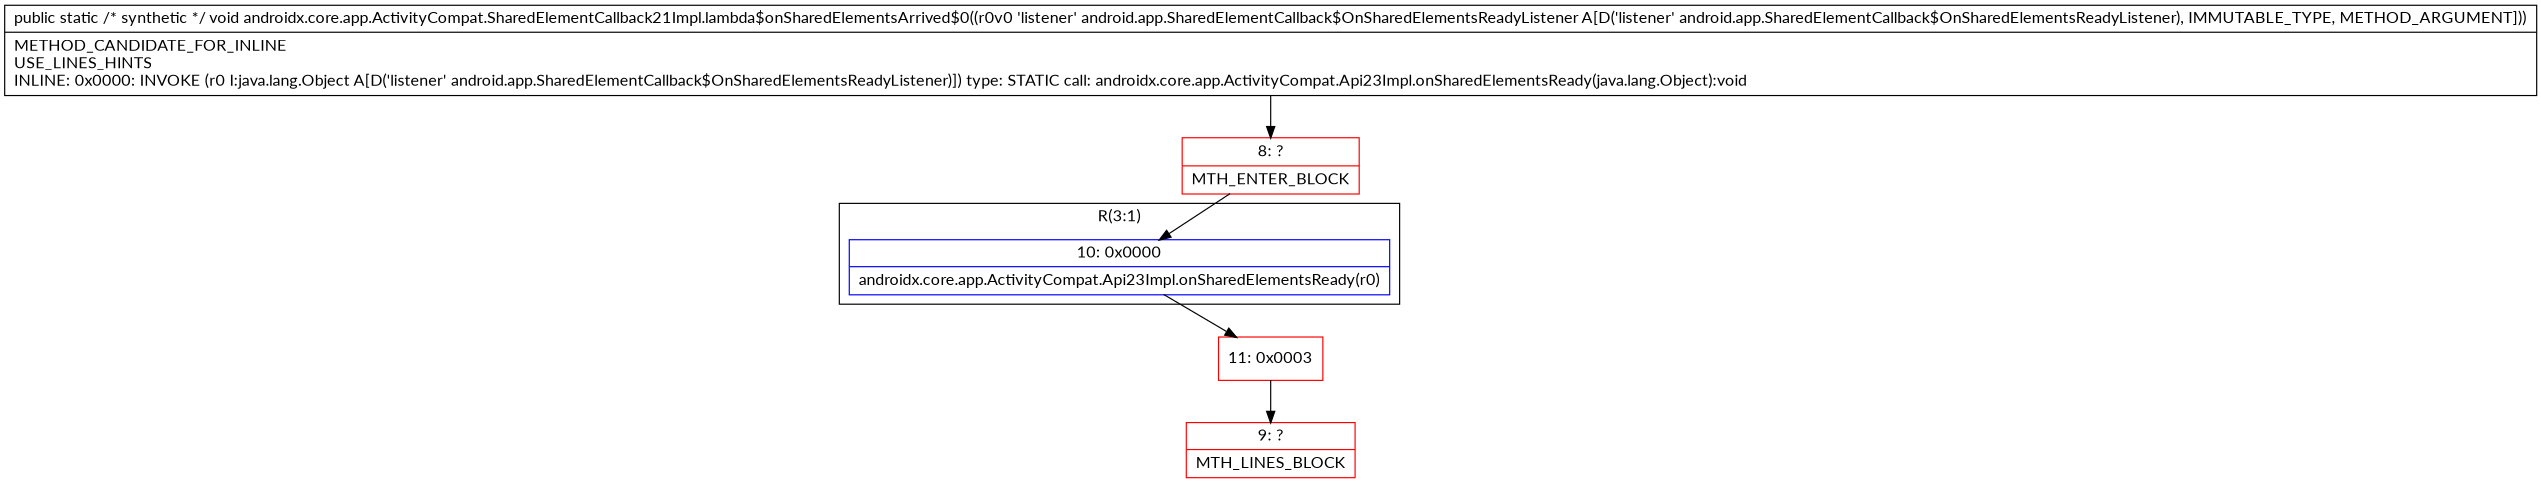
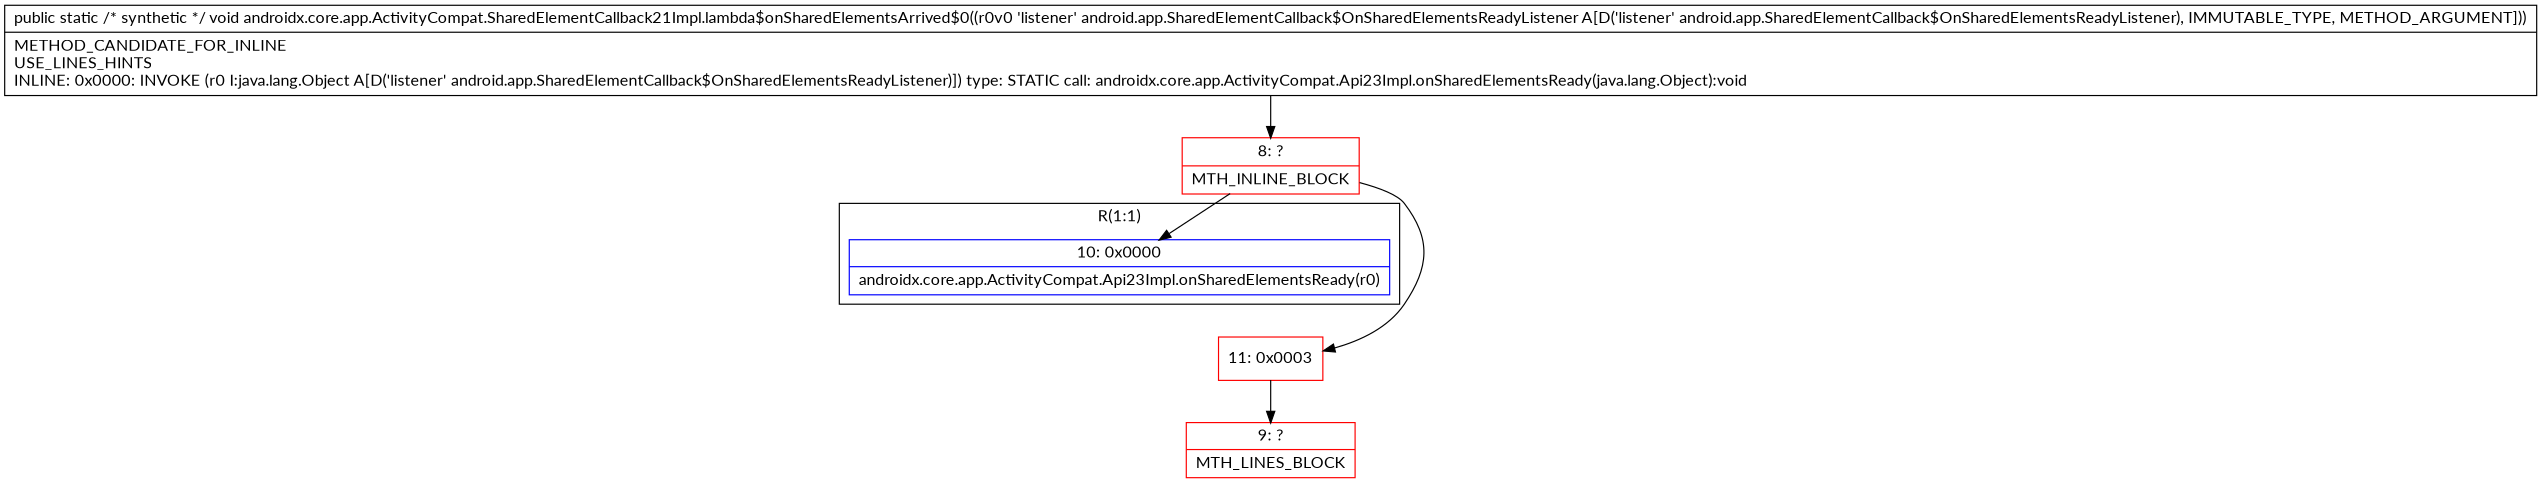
(1271, 179) -> (1271, 179)
(1119, 217) -> (1119, 217)
(1195, 313) -> (1421, 270)
